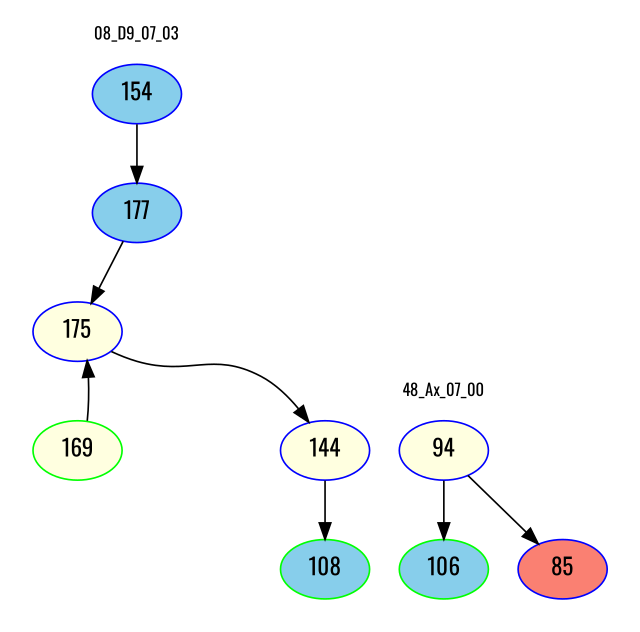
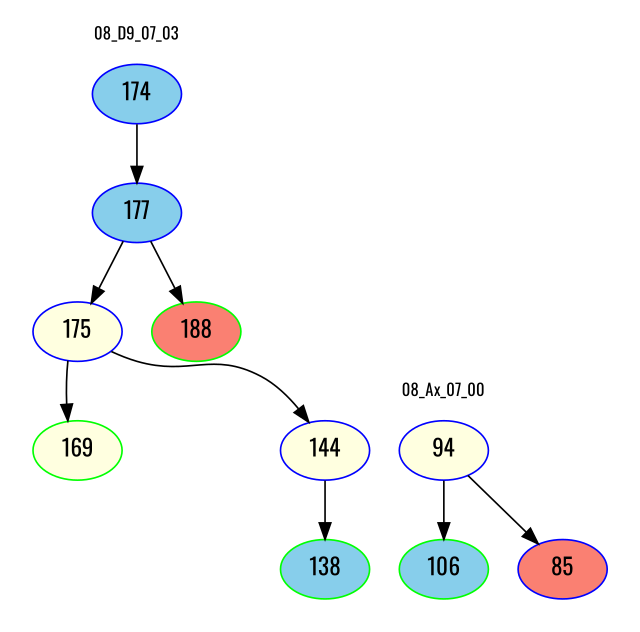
(137, 94) -> (137, 94)
none -> (196, 332)
(444, 392) -> (444, 392)
(89, 399) -> (67, 382)
(325, 569) -> (325, 569)
